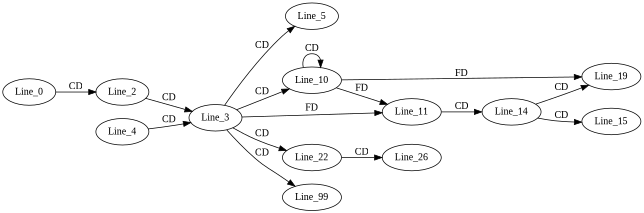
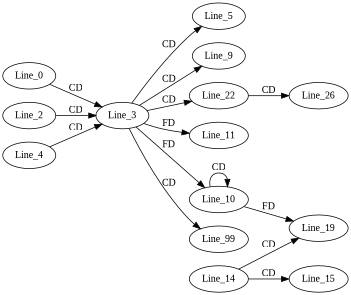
none -> (219, 56)
(72, 92) -> (72, 94)
(262, 92) -> (169, 145)
(358, 95) -> none
(458, 112) -> none
